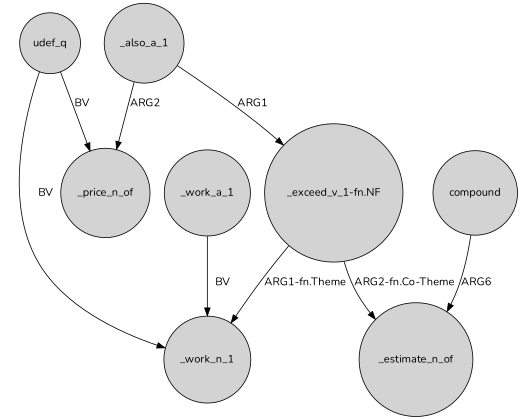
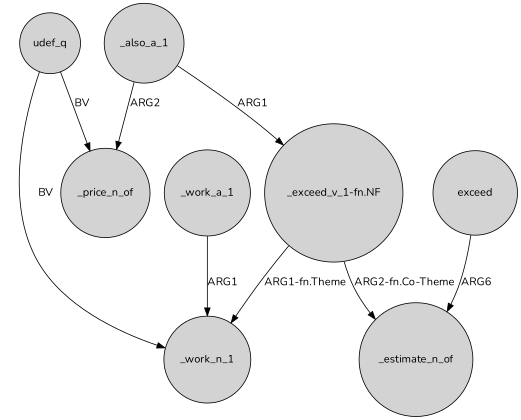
(475, 193) -> (475, 193)
(223, 282) -> (223, 282)
